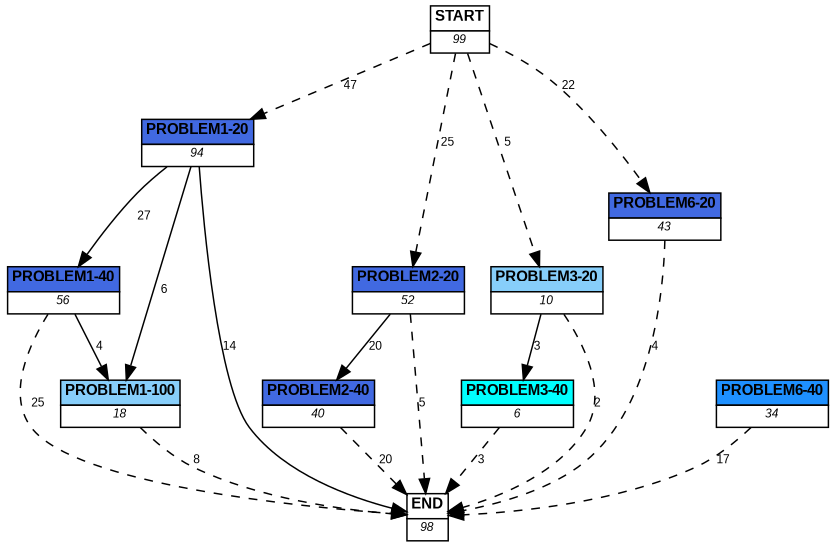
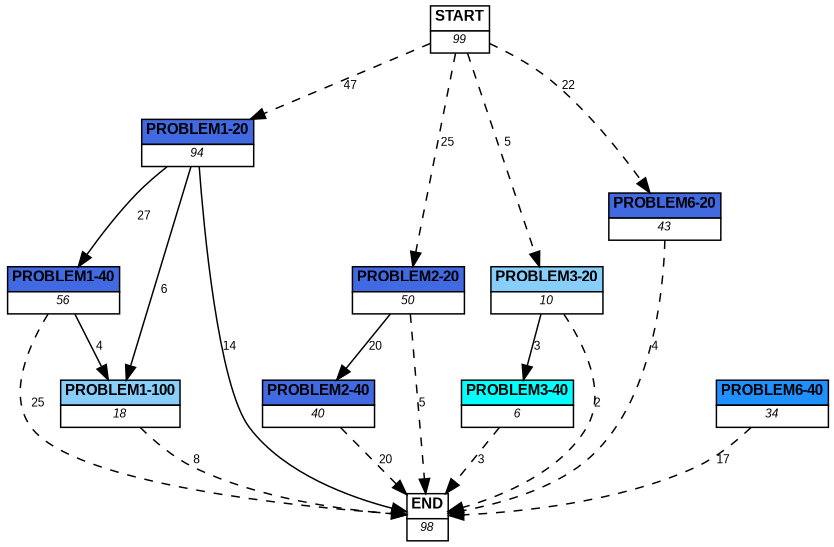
(408, 301) -> (408, 301)
